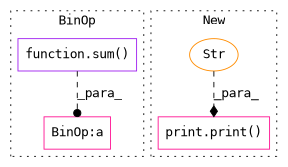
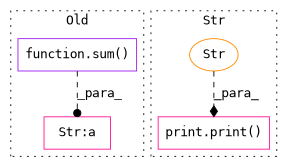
(77, 21) -> (77, 21)
(214, 21) -> (214, 21)
(77, 133) -> (77, 133)
